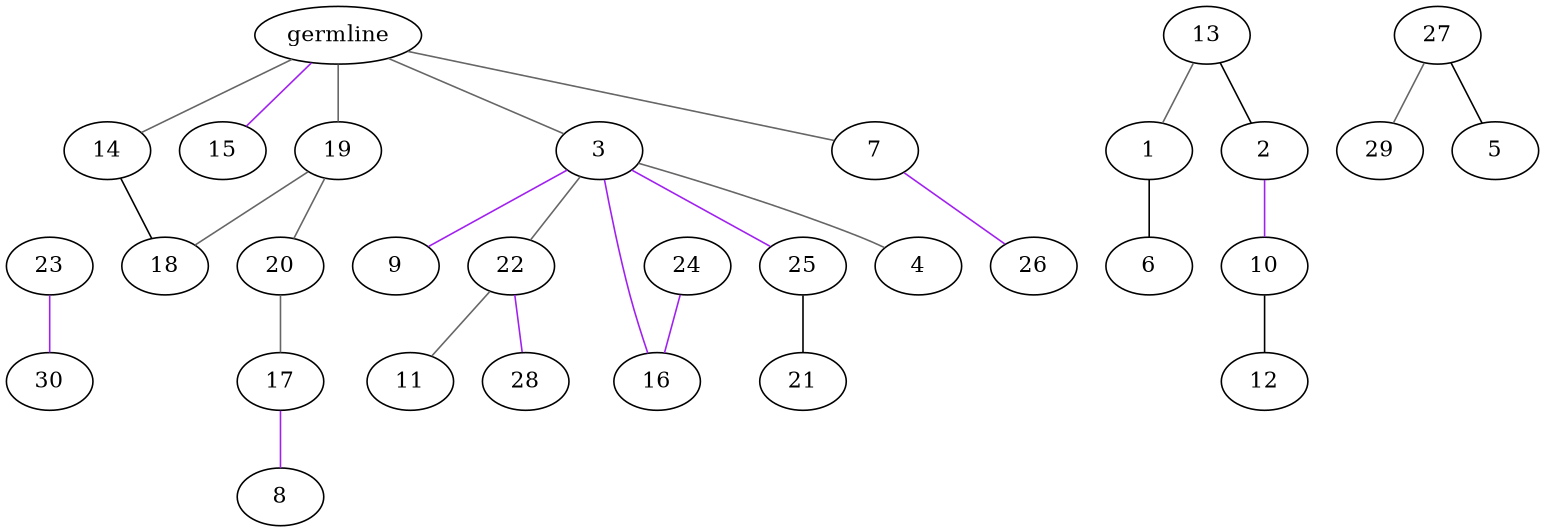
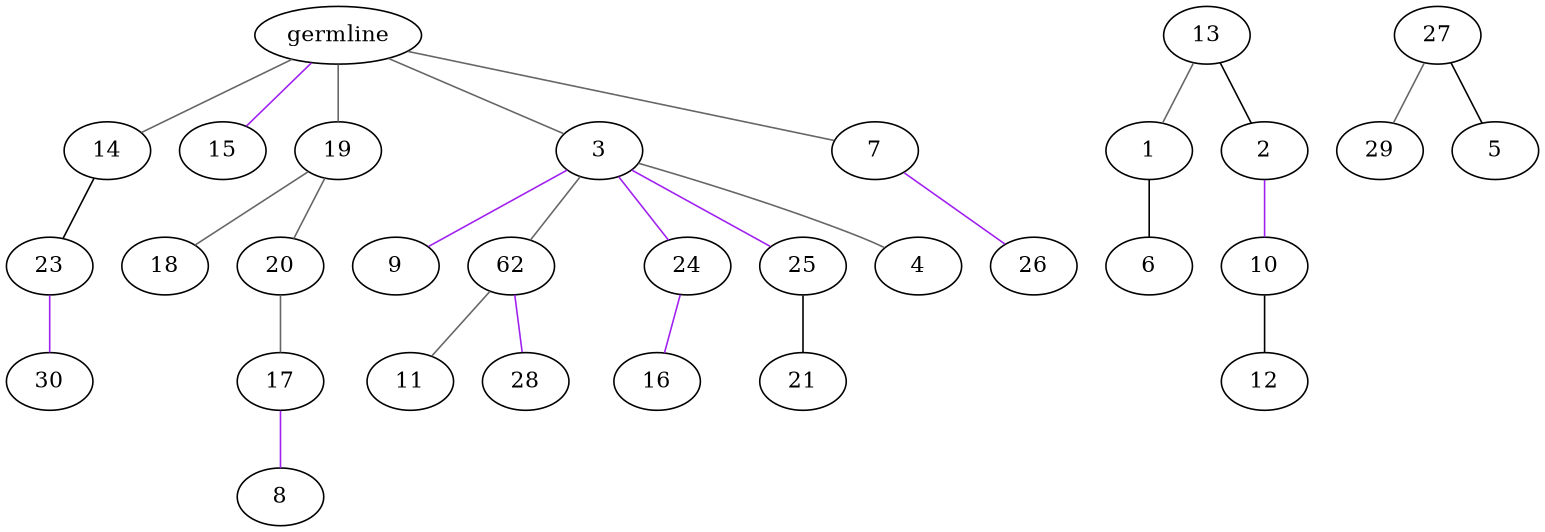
(136, 208) -> (78, 208)
(511, 266) -> (511, 266)
(623, 267) -> (644, 208)
